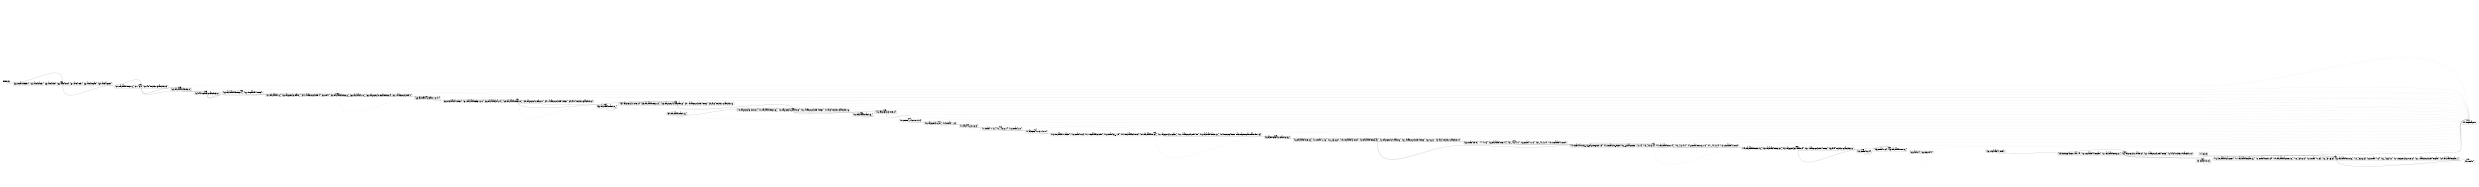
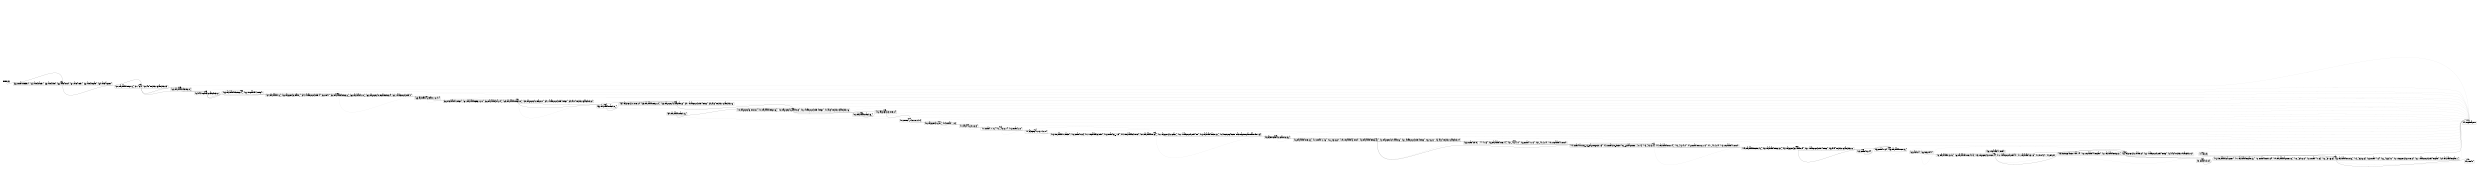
none -> (1996, 155)
